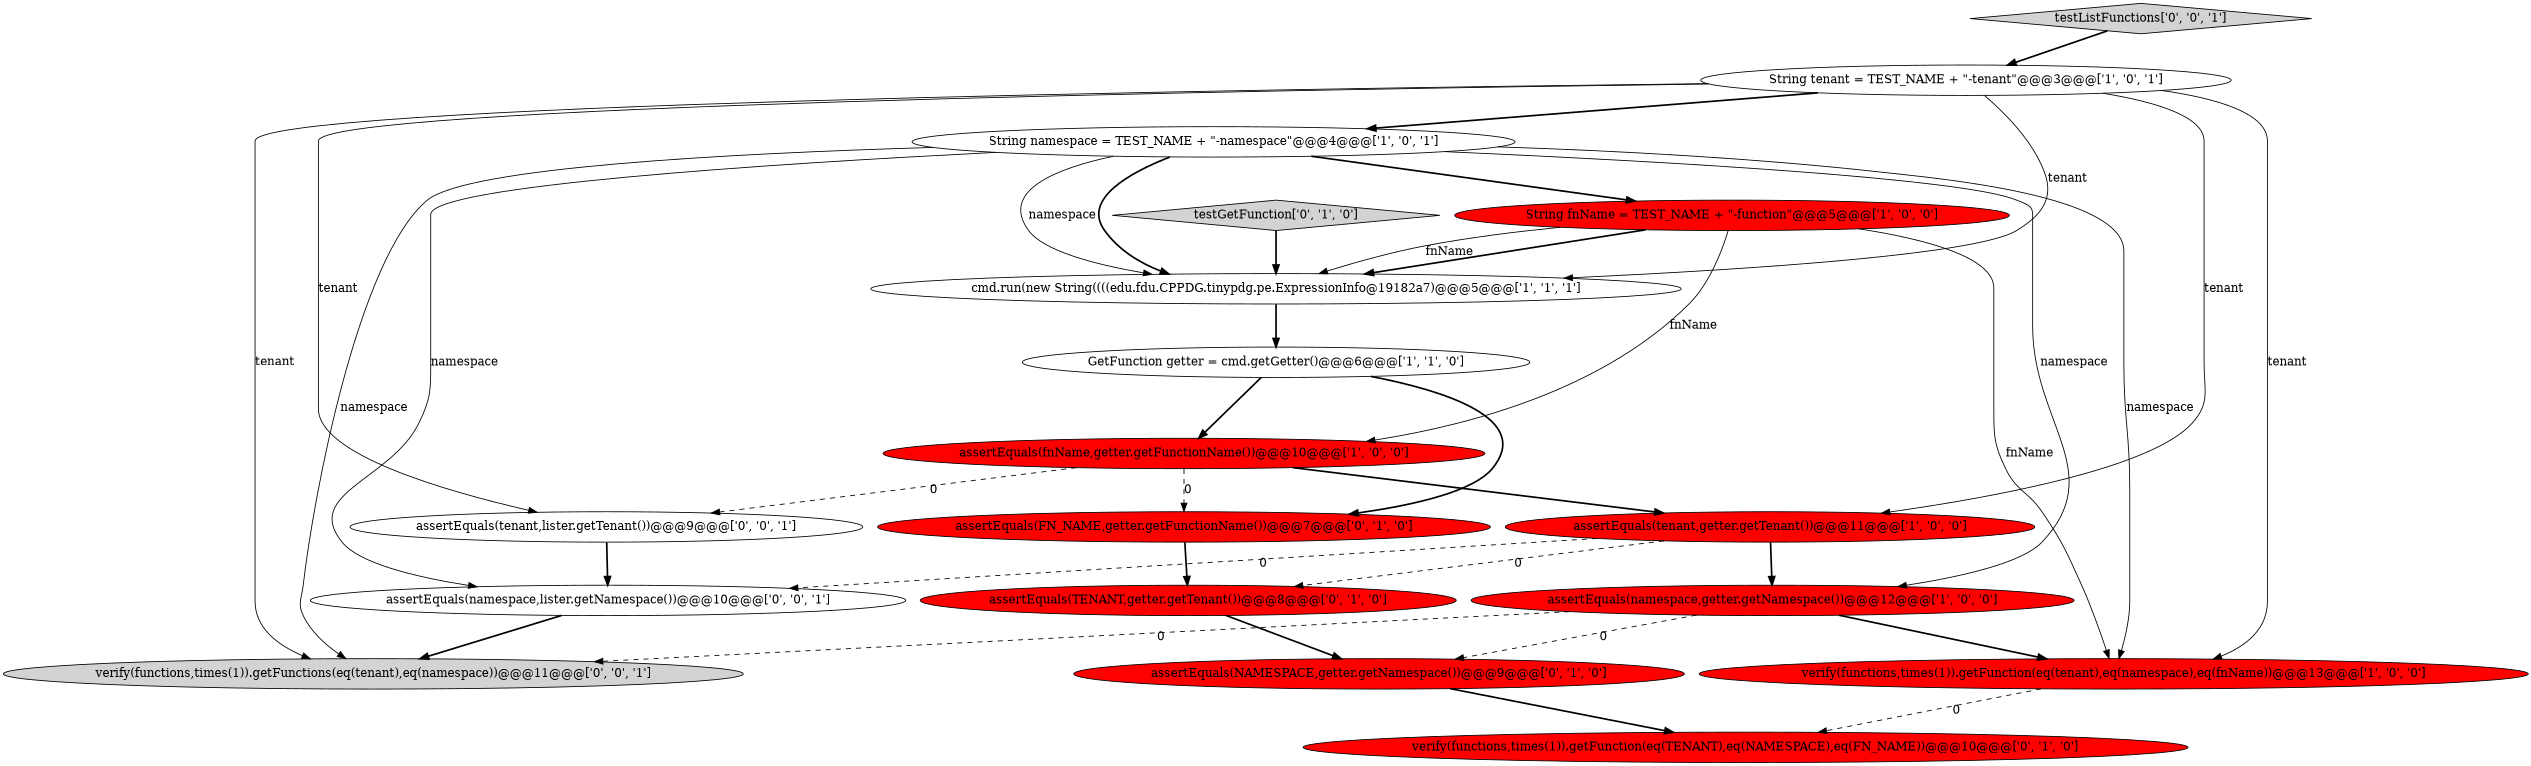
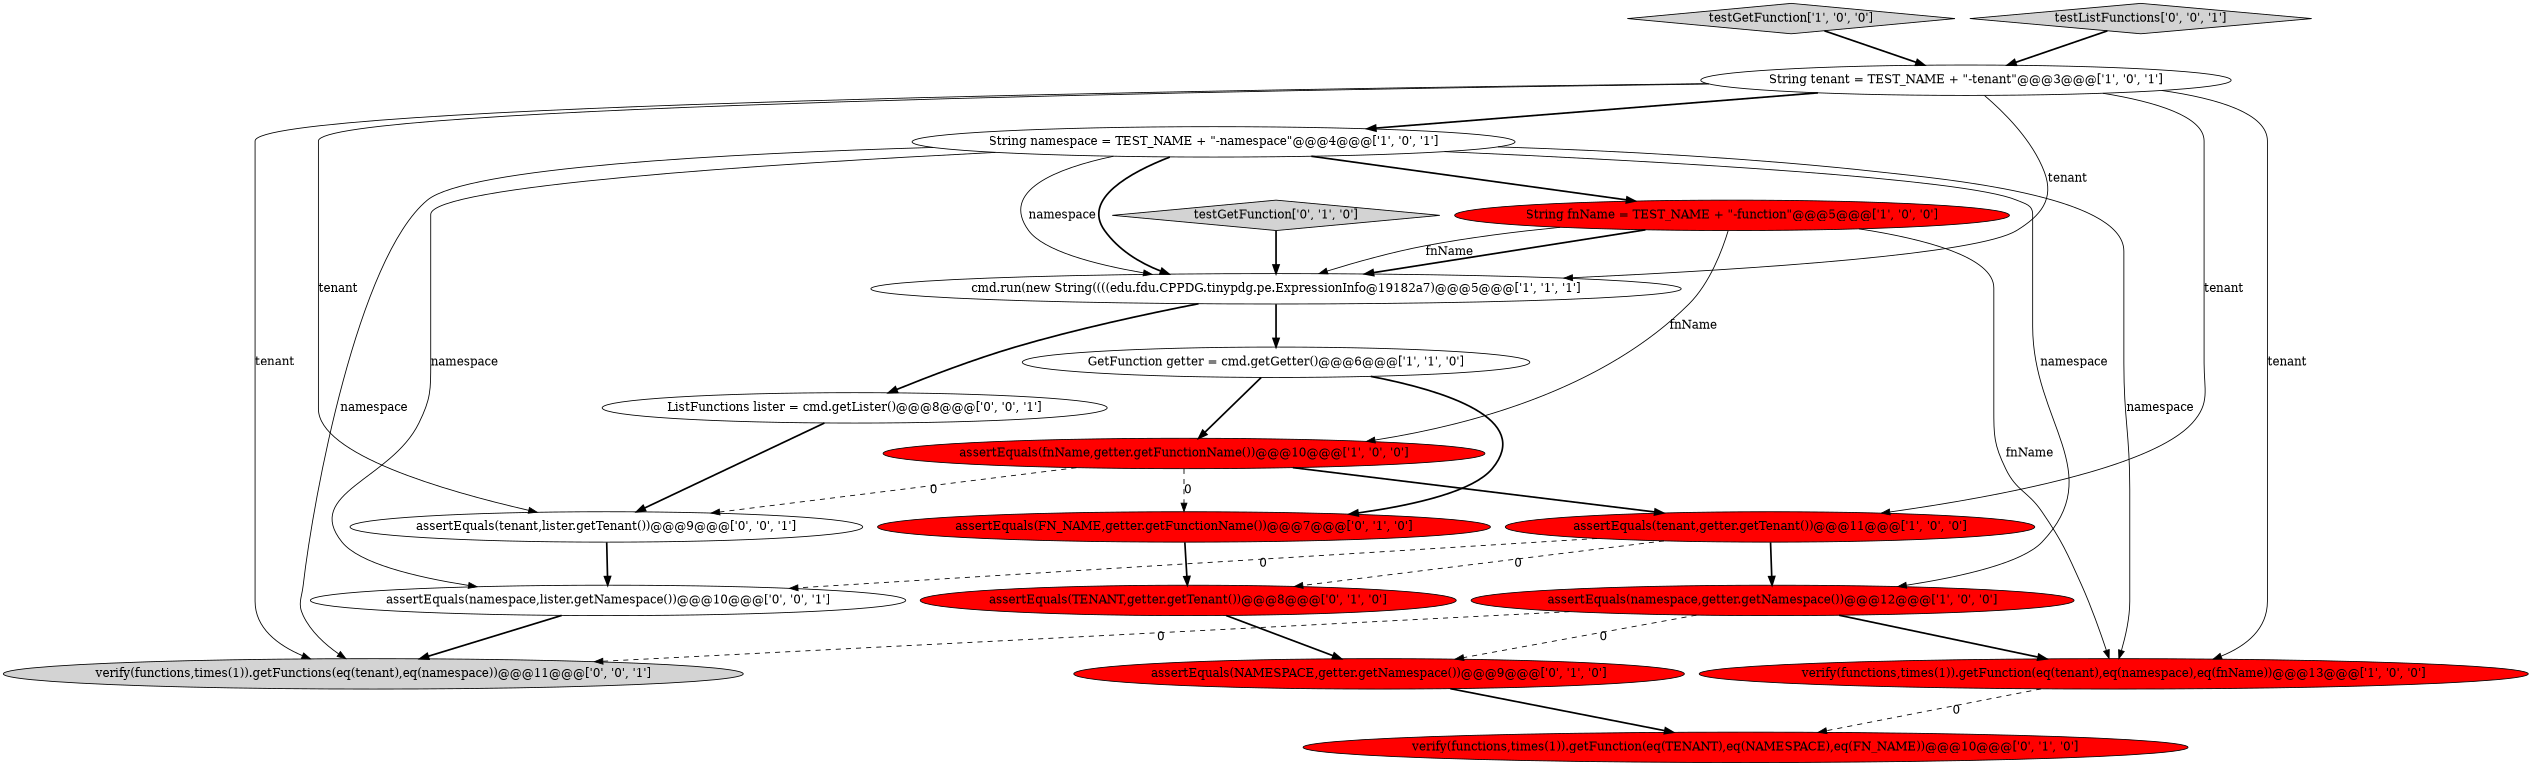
none -> (1791, 19)
none -> (855, 408)
